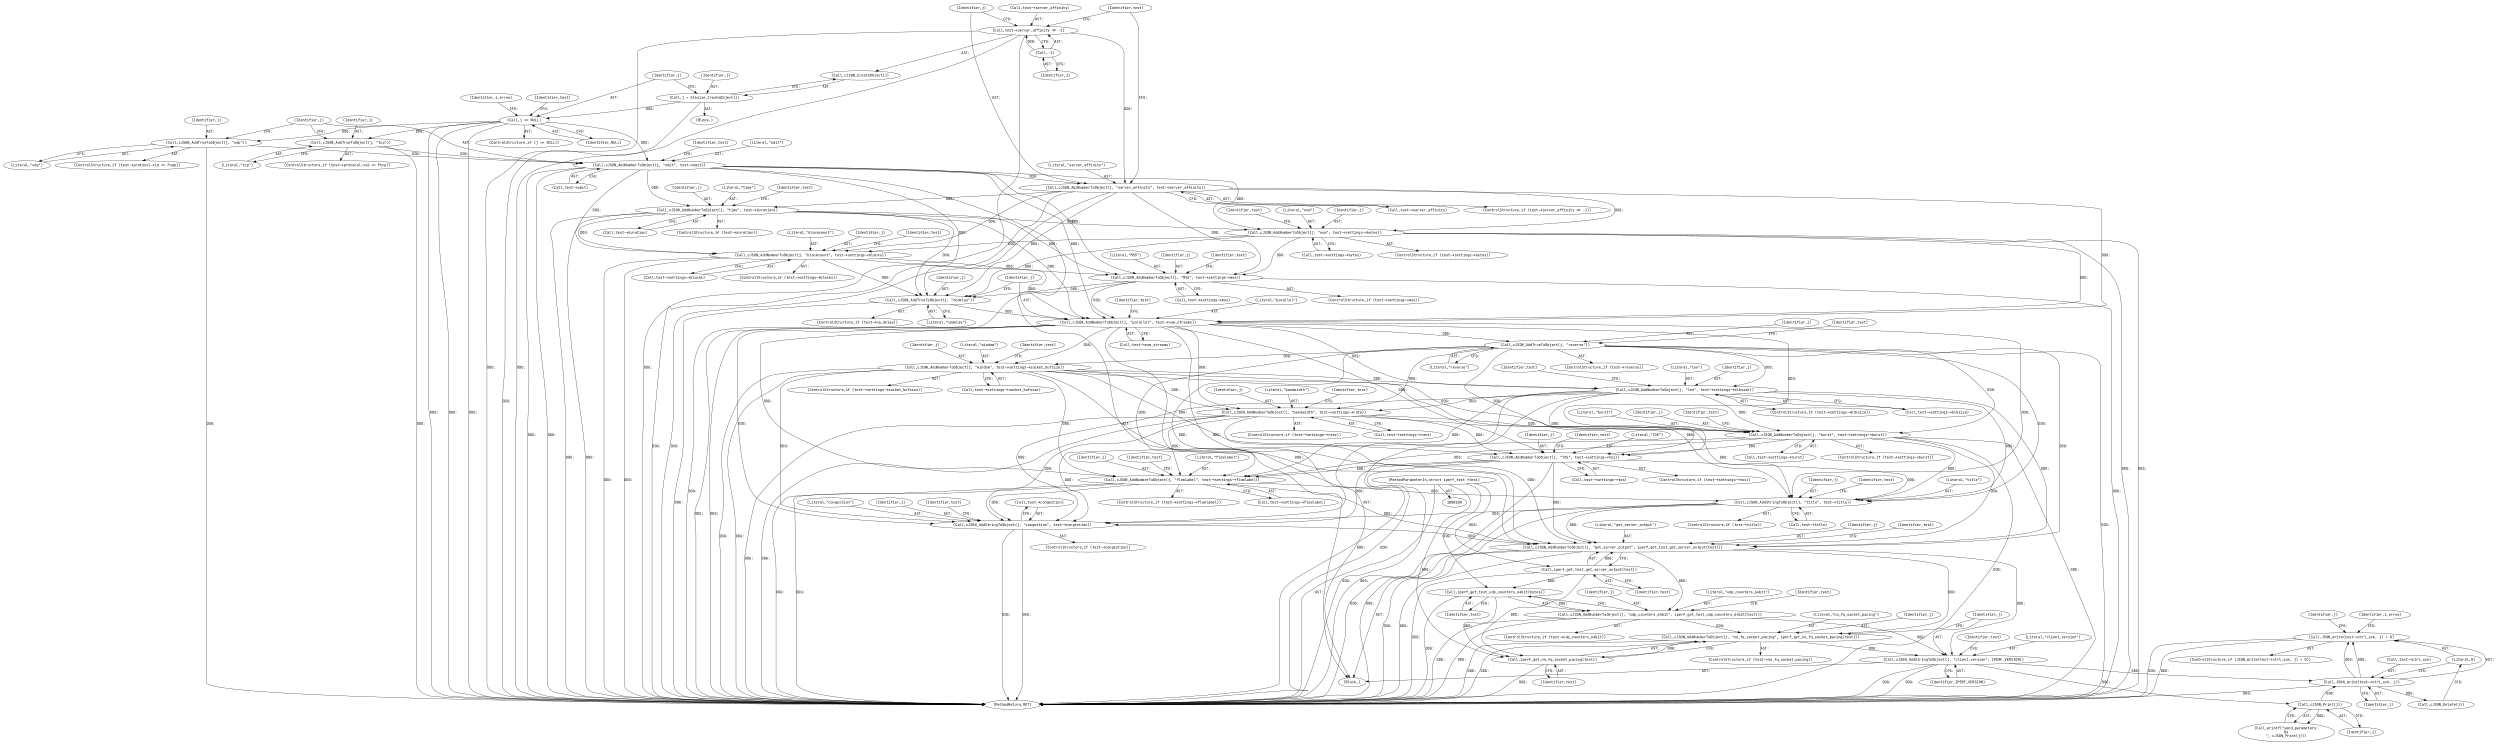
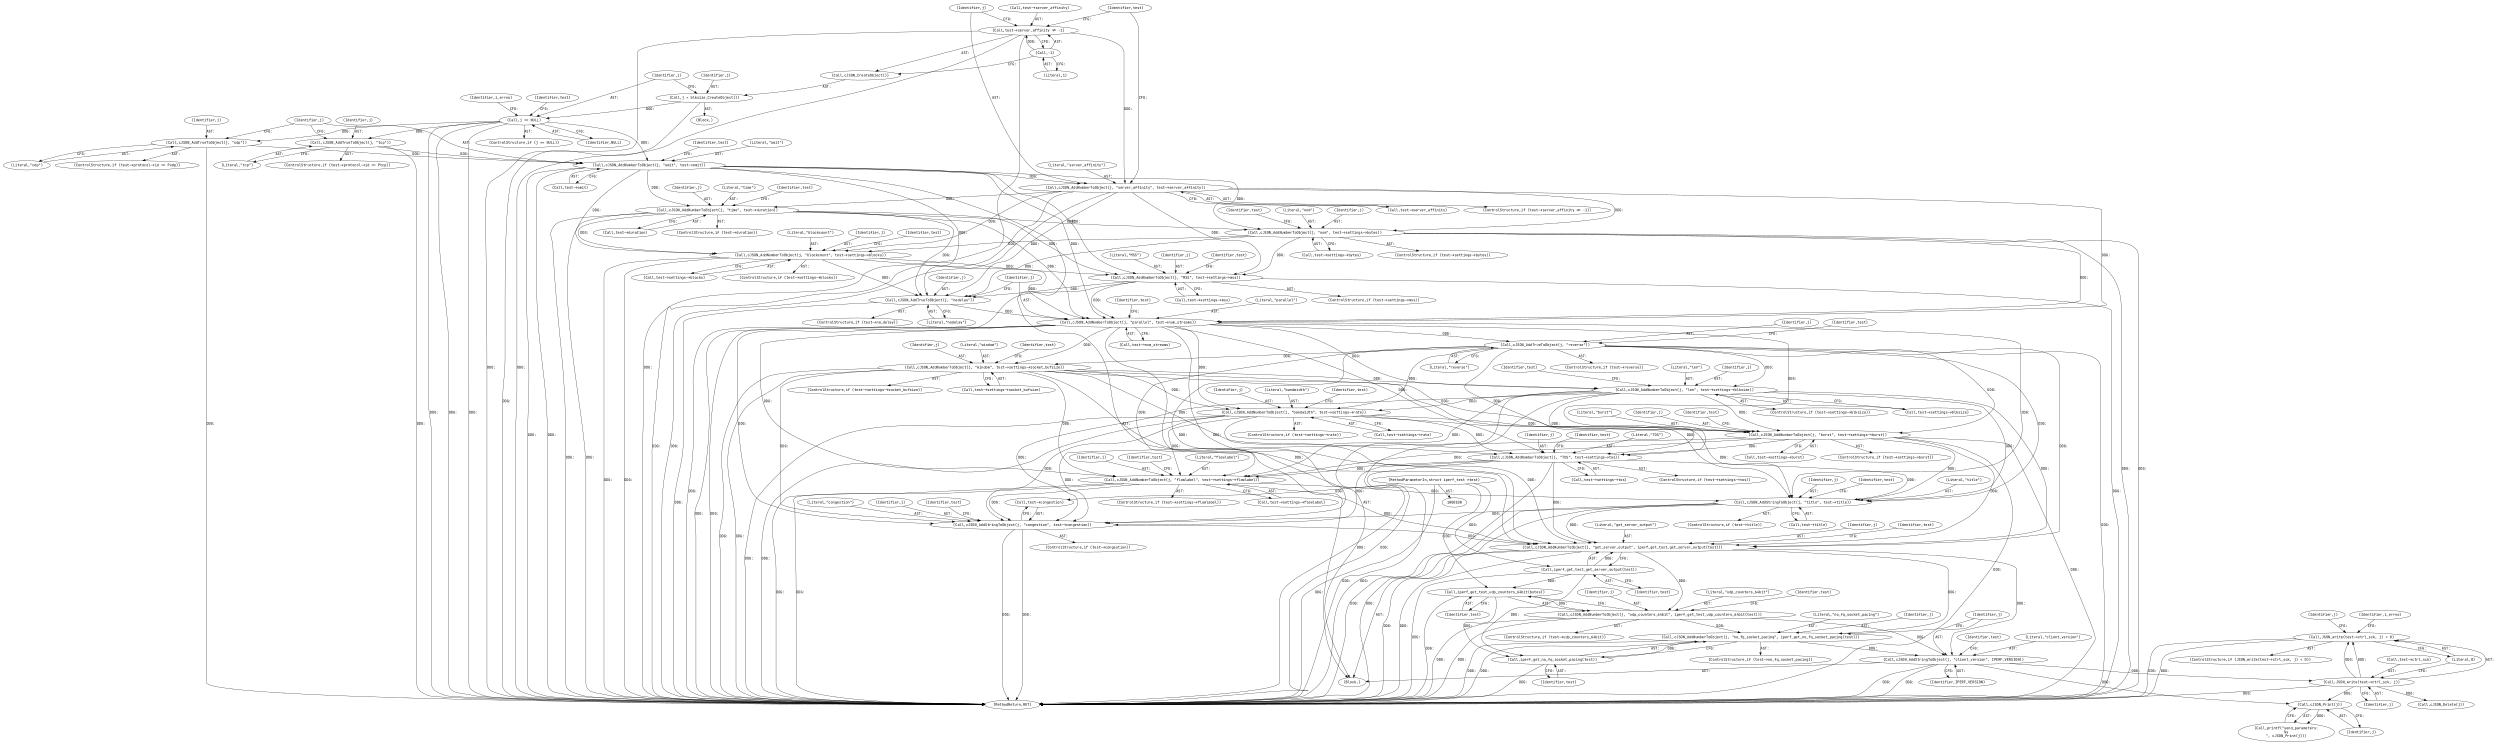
(1055, 75) -> (1055, 75)
(782, 87) -> (968, 69)
(1417, 585) -> (1234, 495)
(1320, 592) -> (1320, 592)
(2452, 683) -> (2411, 649)
(2326, 692) -> (2342, 693)
